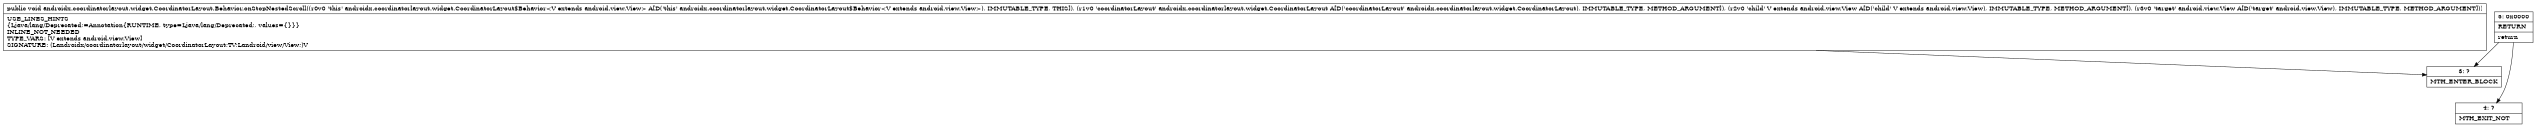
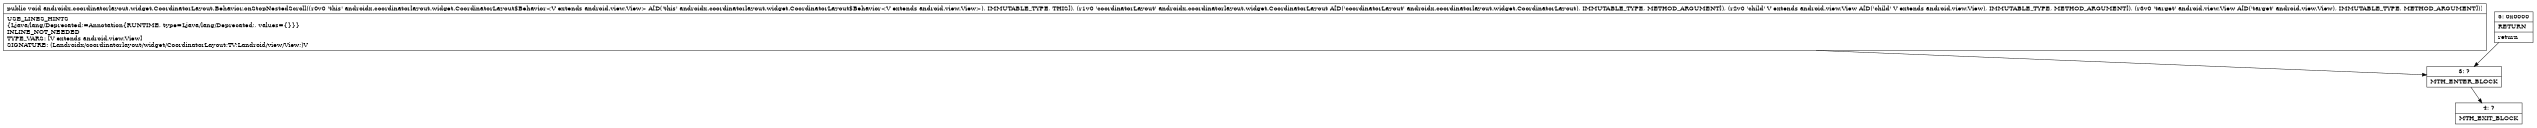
(2510, 72) -> (2475, 93)
(2484, 118) -> (2489, 118)
